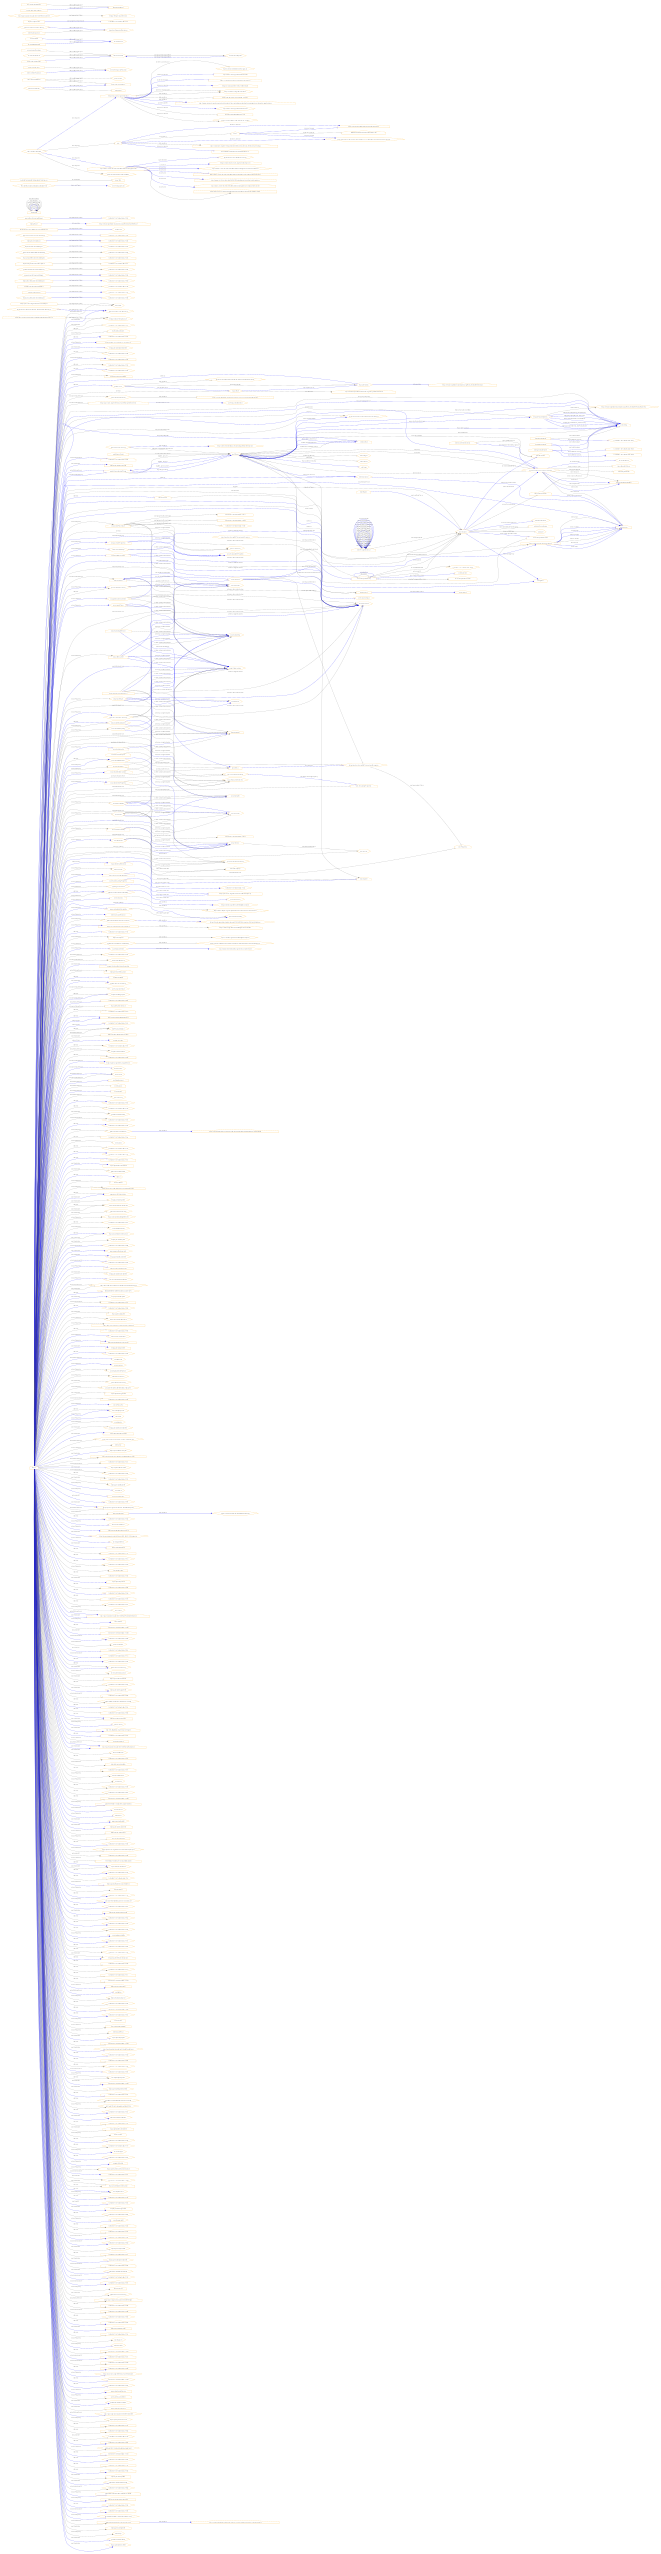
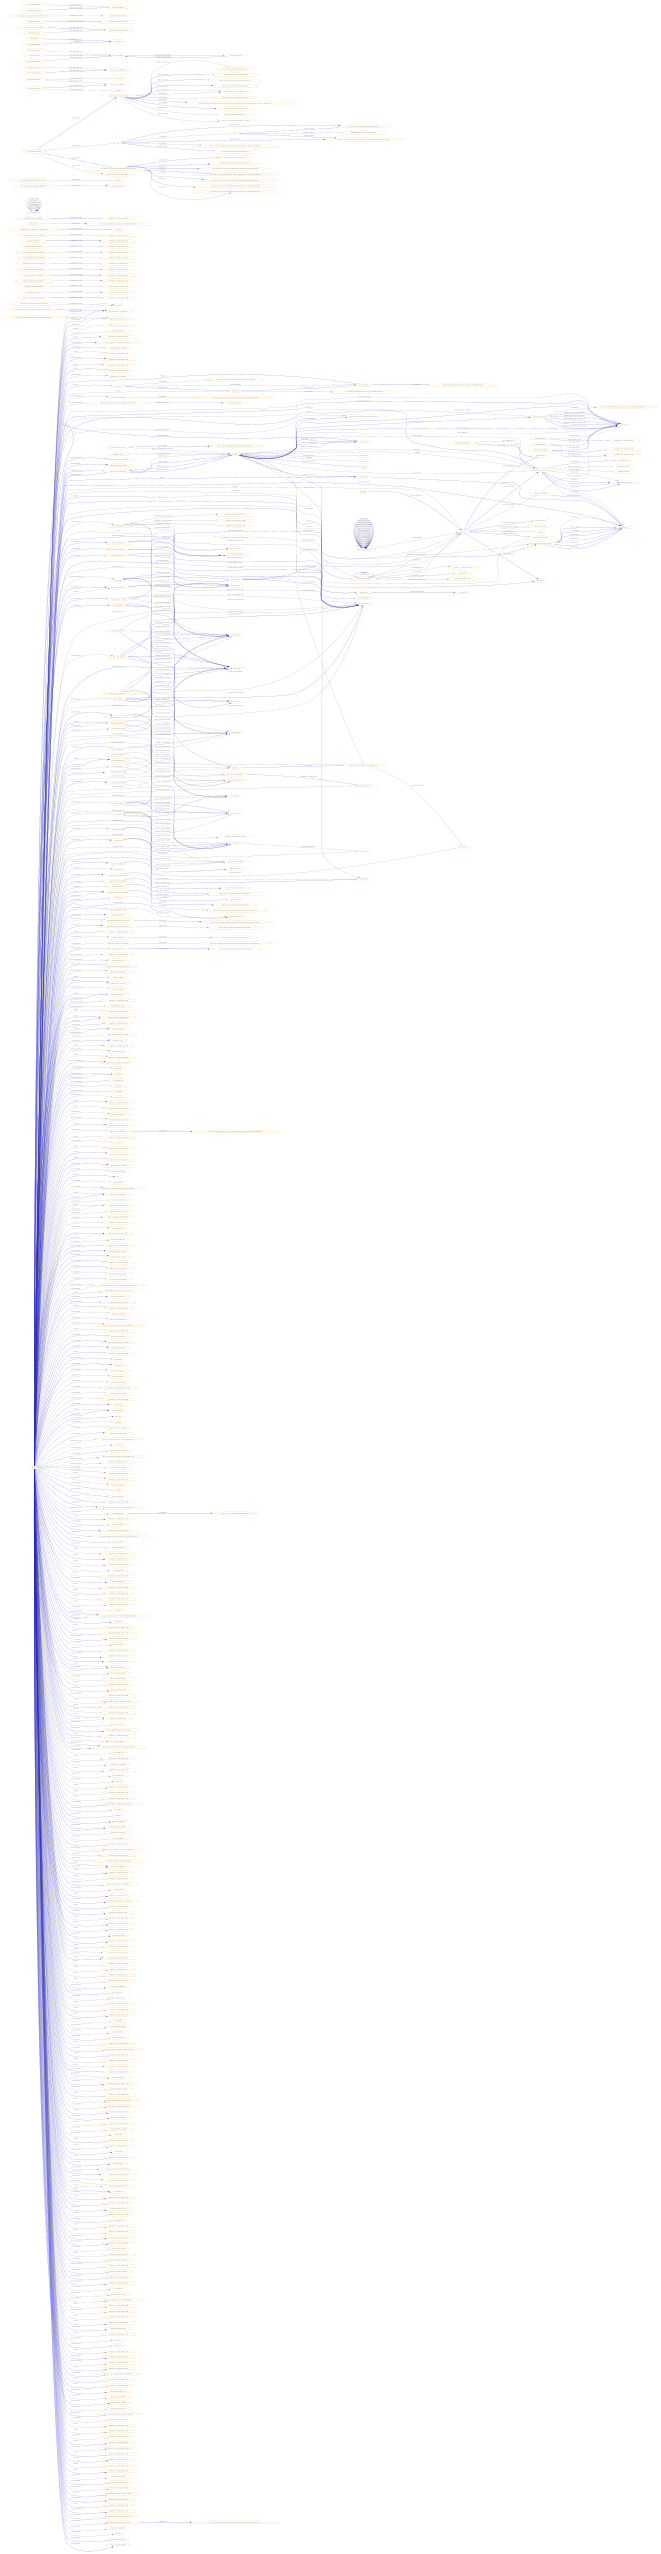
(34, 264) -> (34, 264)
